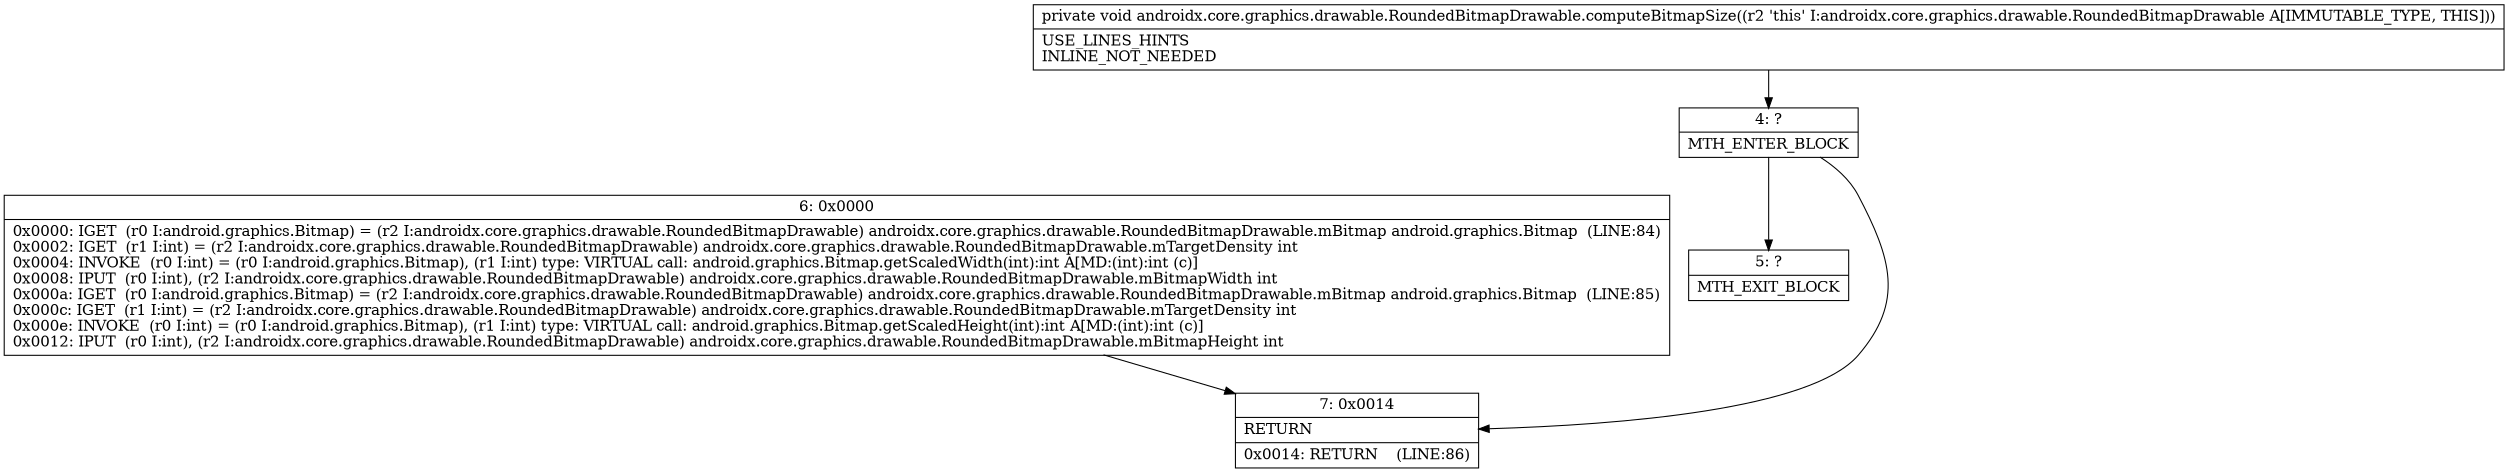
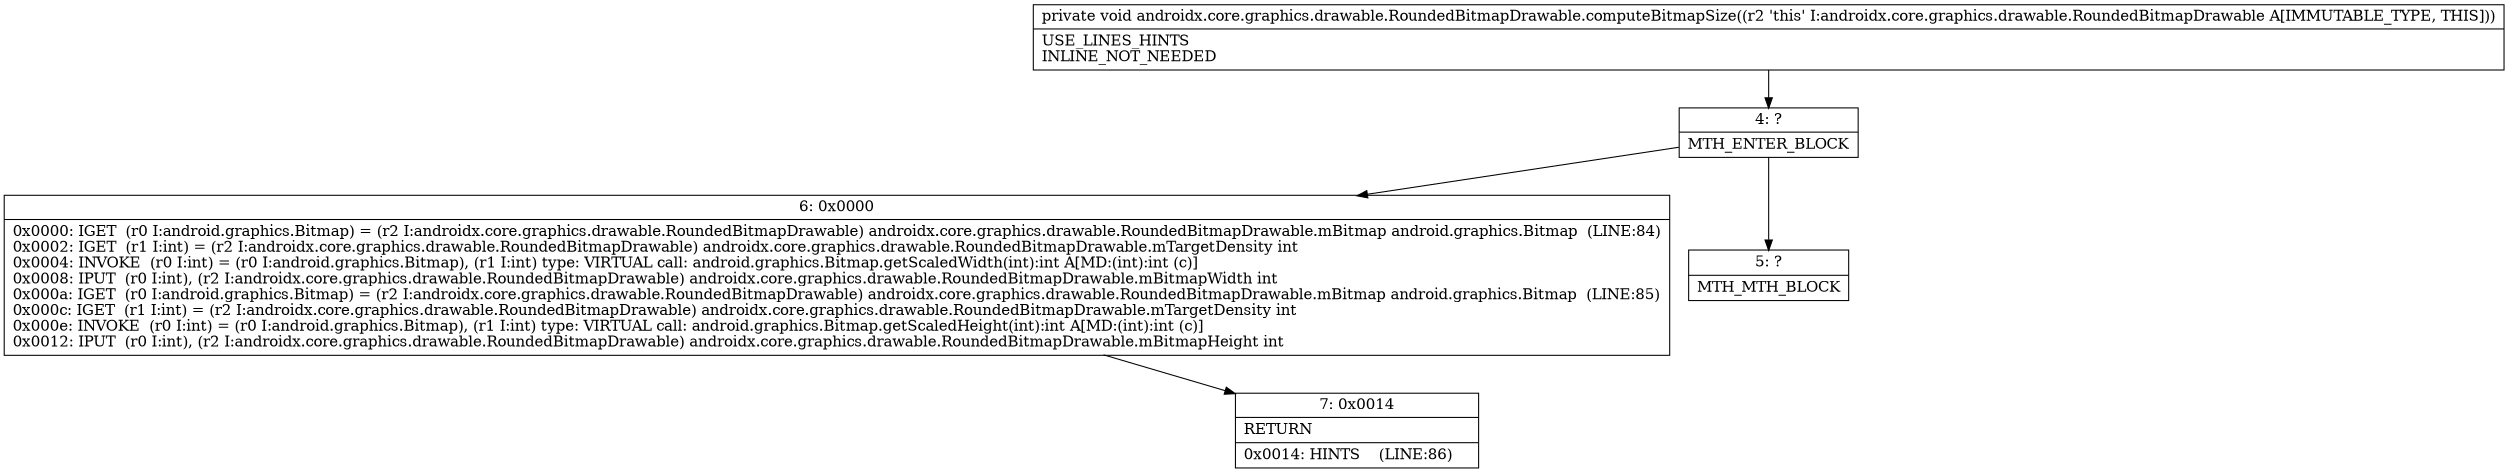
(1769, 287) -> (1769, 287)
(1791, 391) -> (1523, 171)
(1357, 455) -> (1349, 455)
